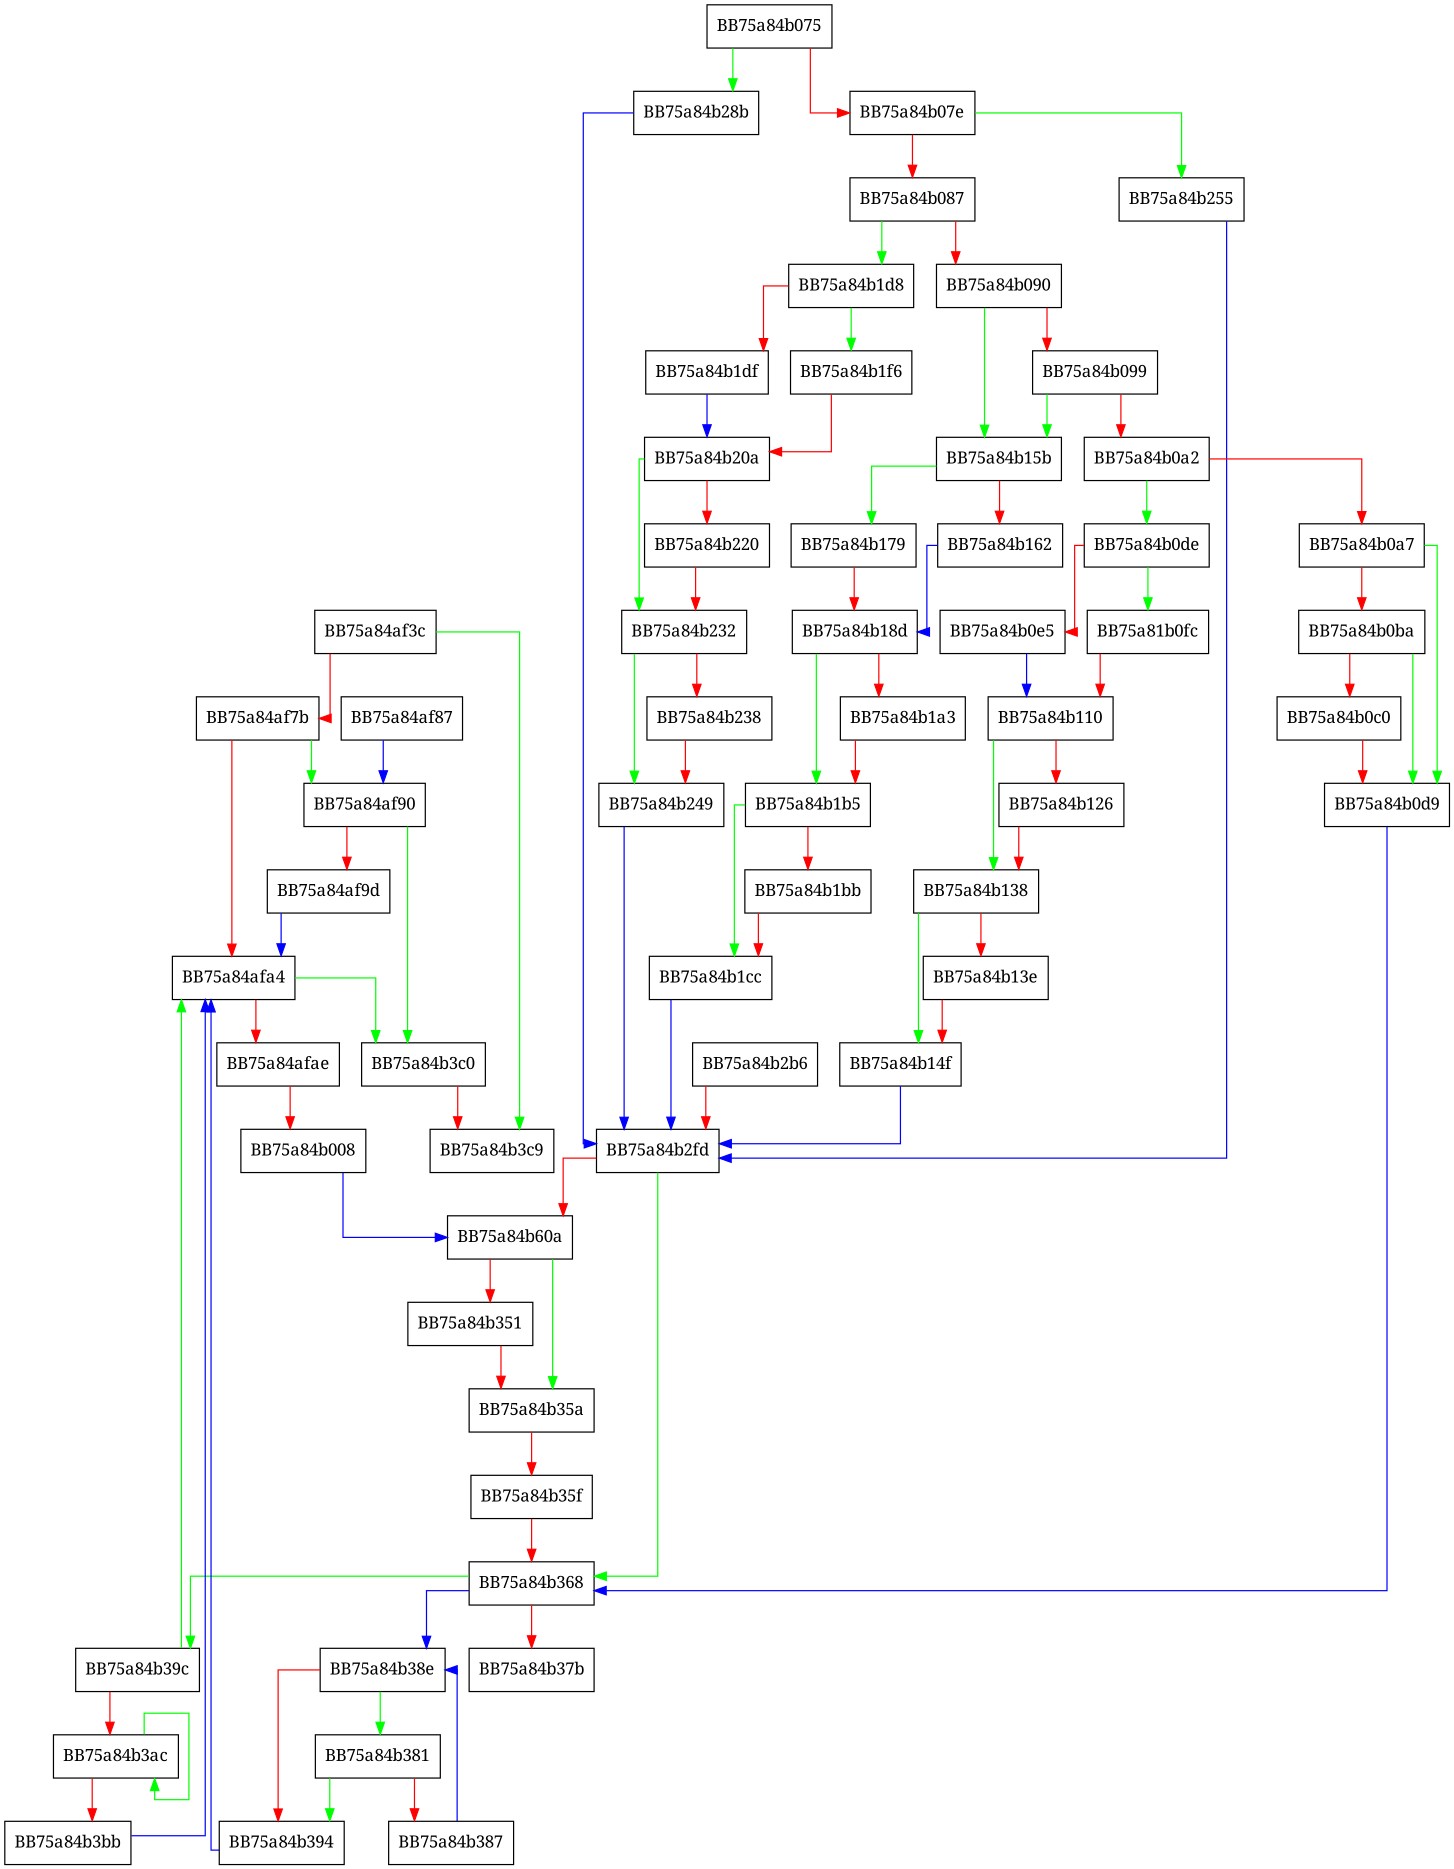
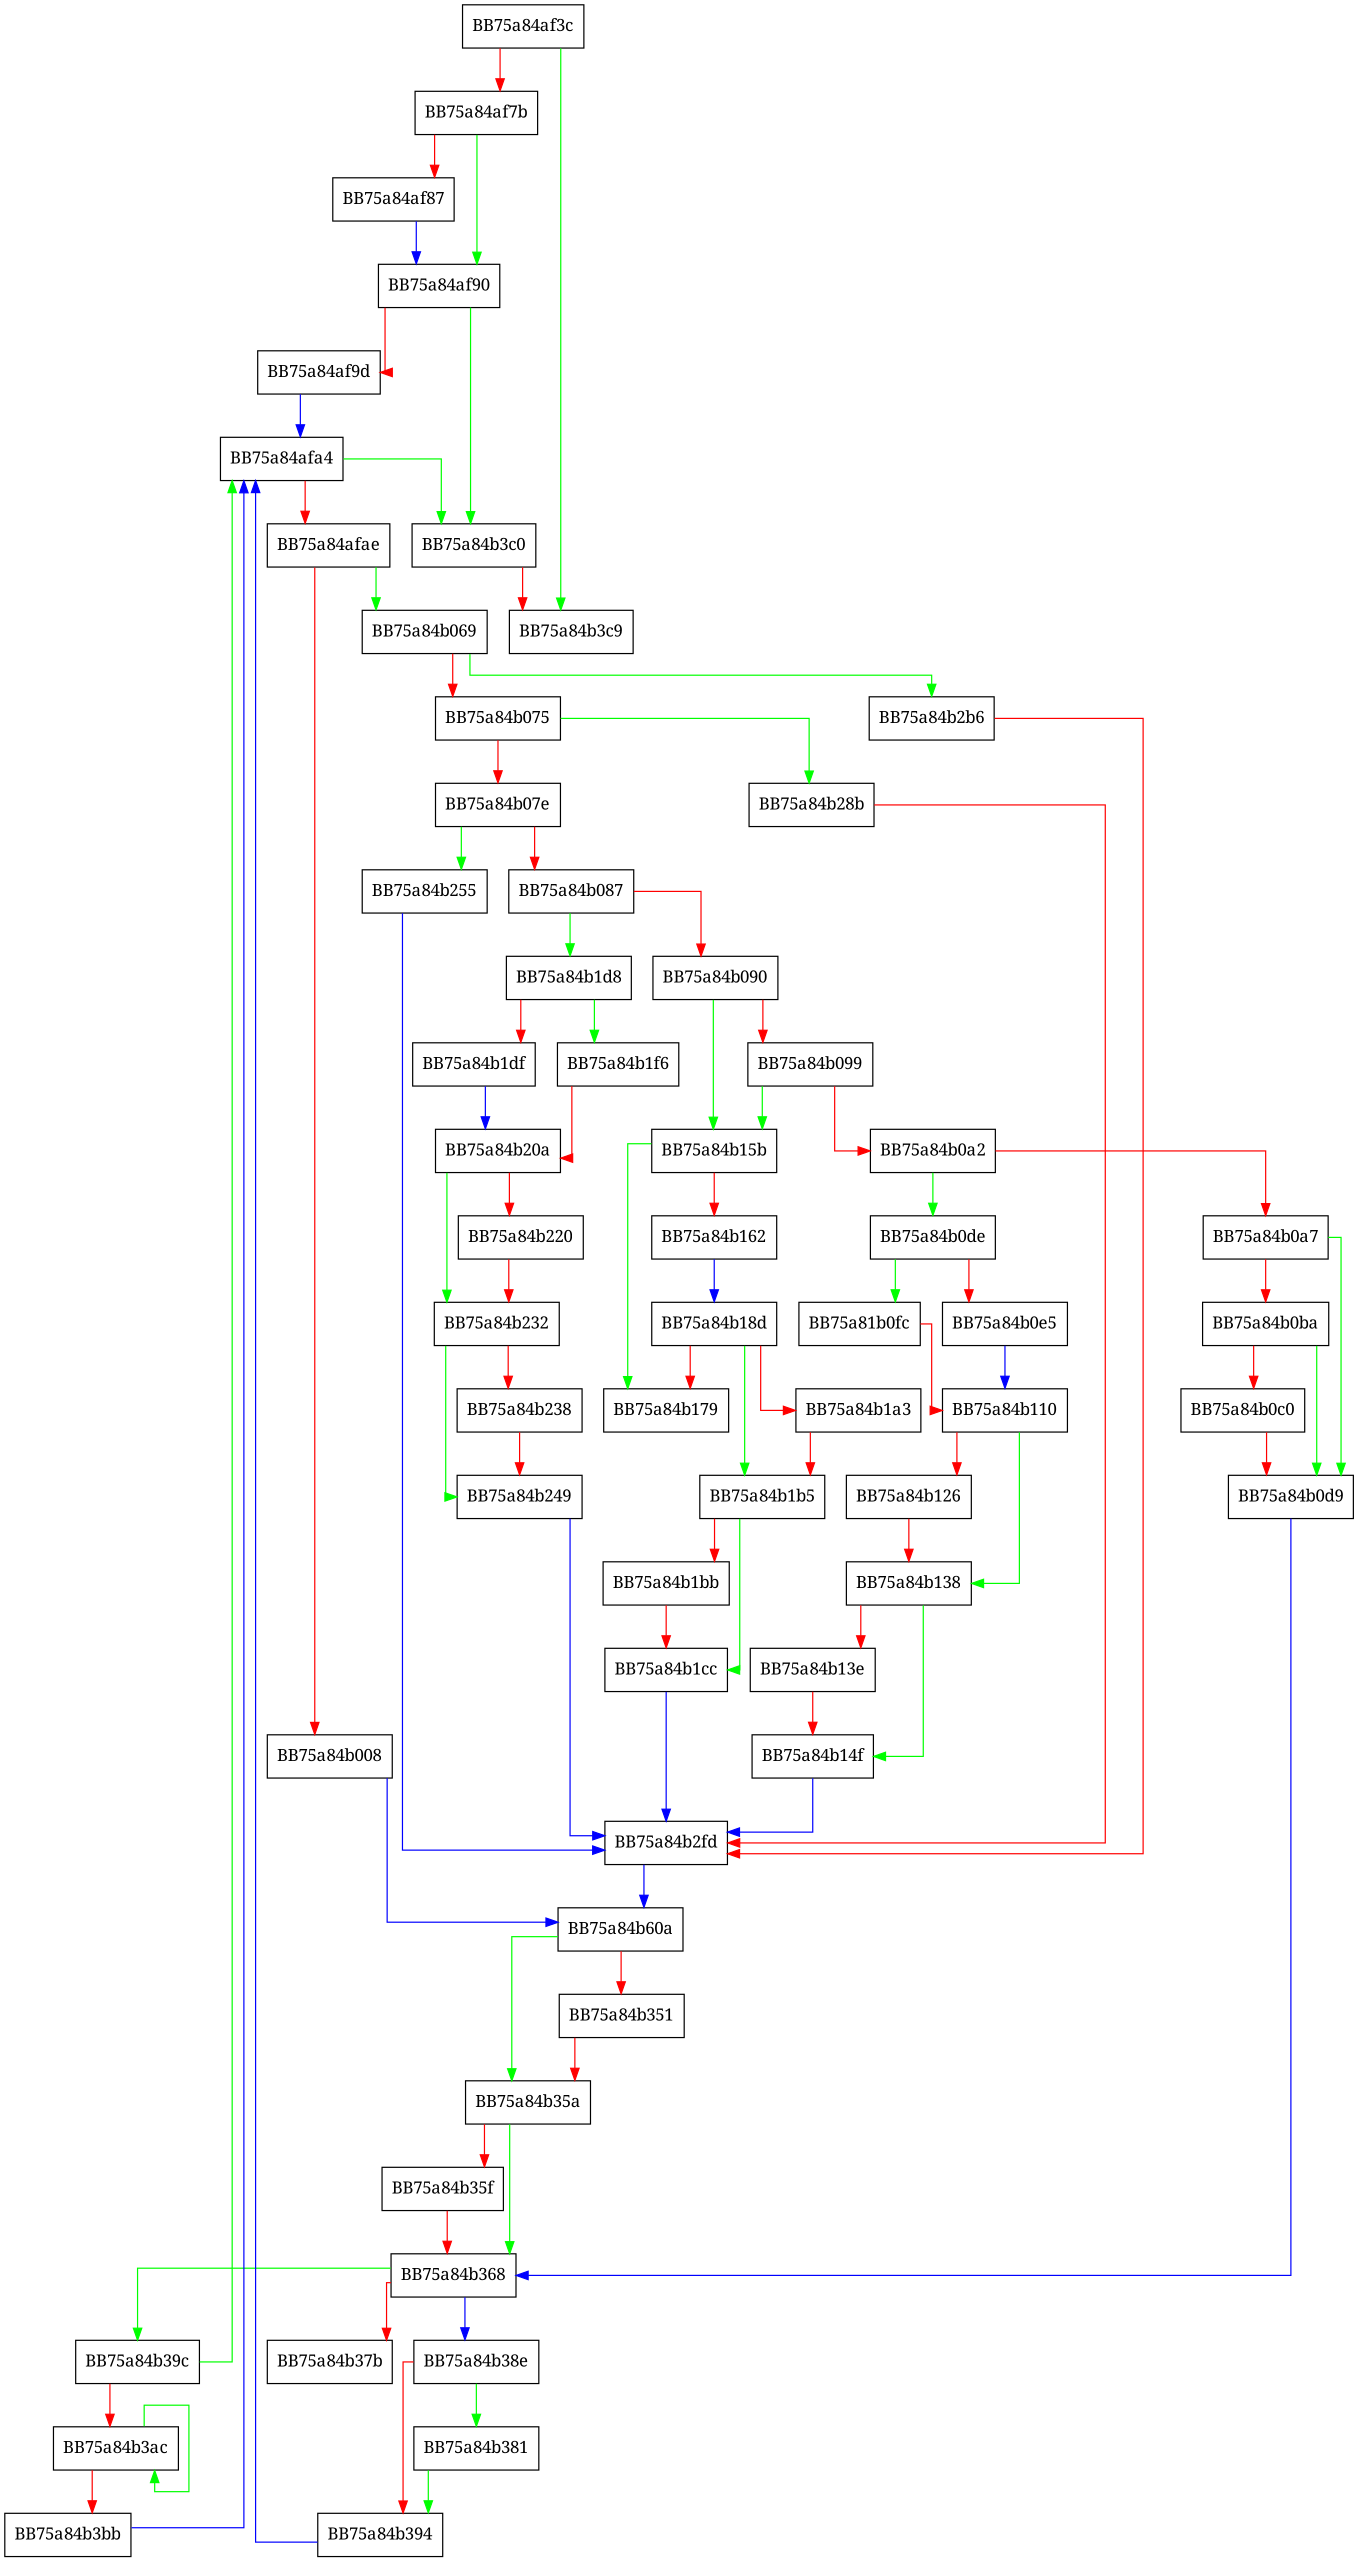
(854, 583) -> (690, 1361)
(583, 604) -> (1105, 1391)
none -> (425, 632)
(232, 842) -> (435, 150)
(563, 1164) -> (644, 1880)
(658, 1400) -> (510, 2183)
(451, 1843) -> none
